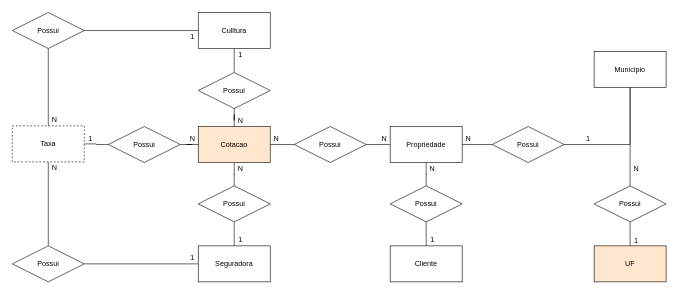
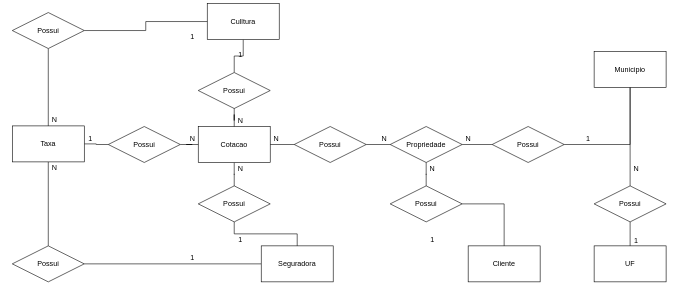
(234, 30) -> (243, 21)
(48, 144) -> (48, 144)
(234, 144) -> (234, 144)
(426, 144) -> (426, 144)
(234, 264) -> (297, 264)
(426, 264) -> (504, 264)
(630, 264) -> (630, 264)
